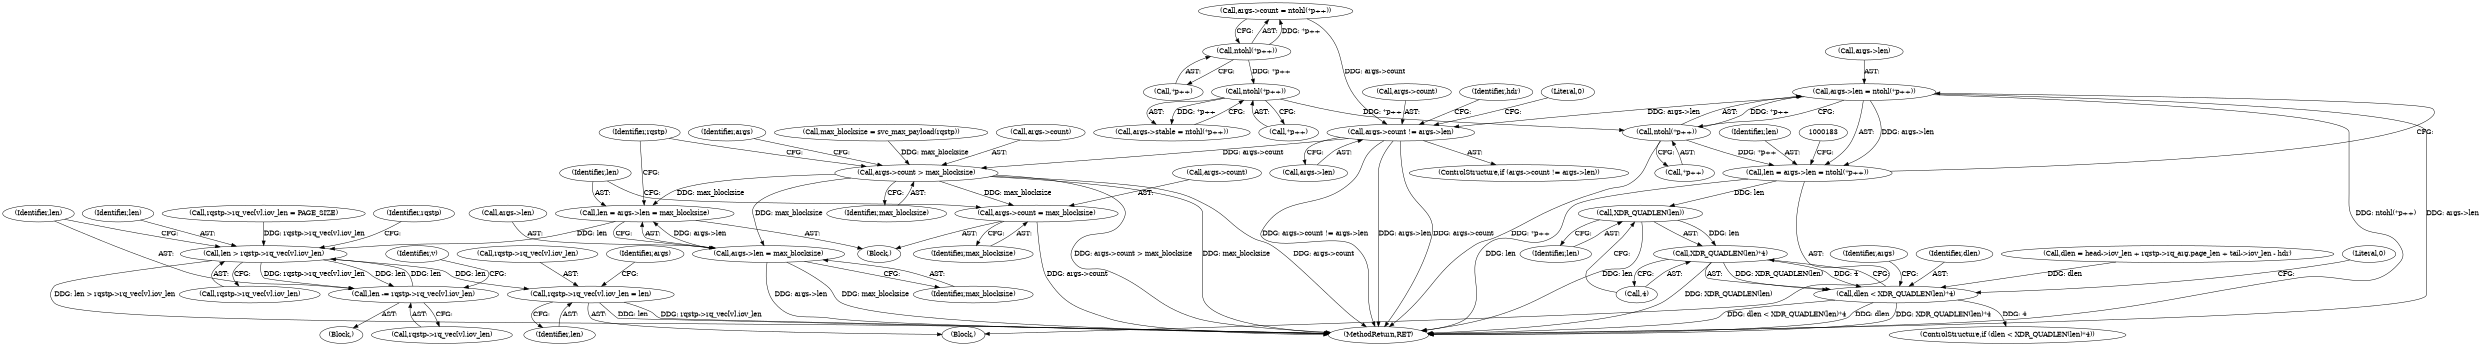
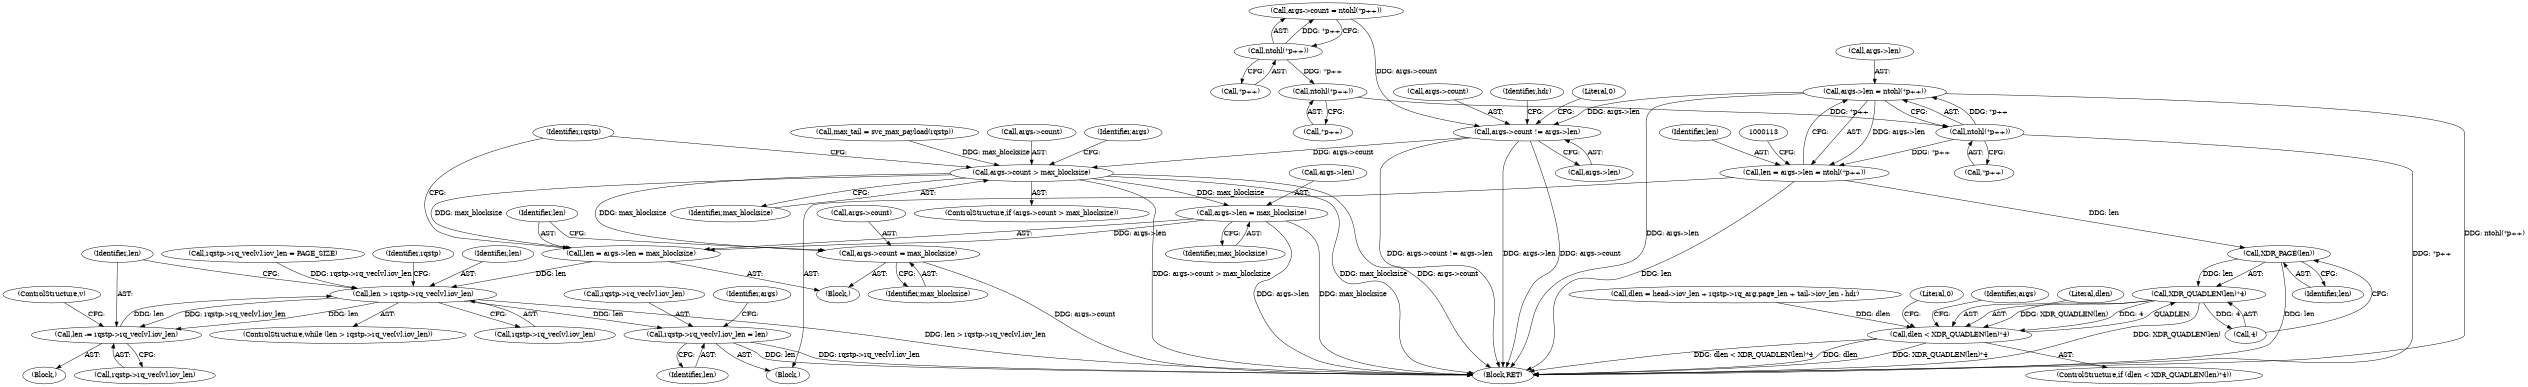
(881, 133) -> (885, 133)
(1172, 133) -> none
(1823, 133) -> (1764, 133)
(1519, 173) -> none
none -> (1032, 214)
(1640, 214) -> (2279, 254)
(646, 241) -> none
(417, 254) -> (52, 295)
(1954, 254) -> (2091, 295)
(1647, 274) -> (2228, 315)
(1882, 274) -> (2174, 315)
(2015, 315) -> (2067, 355)
none -> (338, 335)
(1378, 335) -> (1503, 375)
